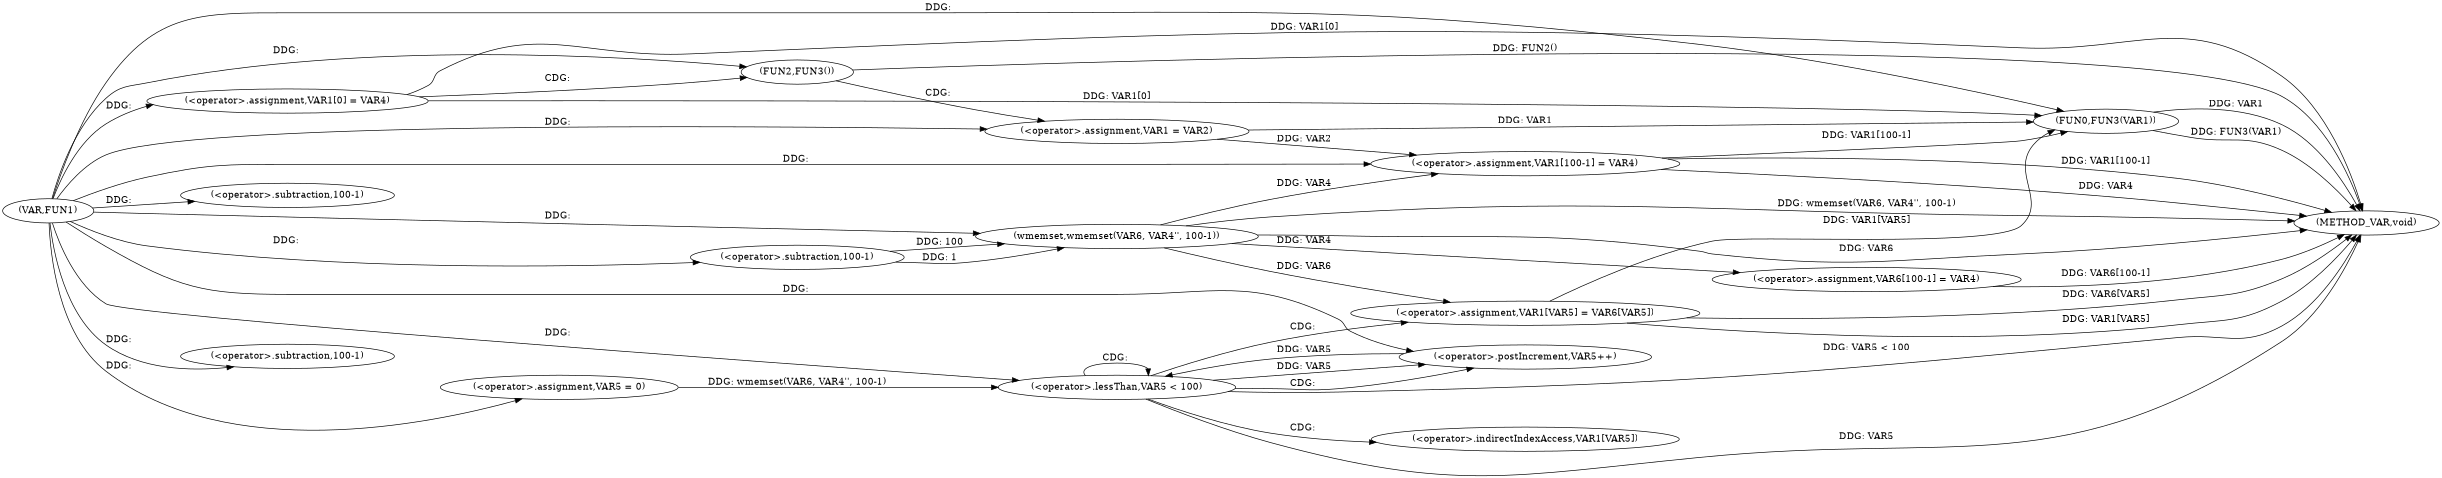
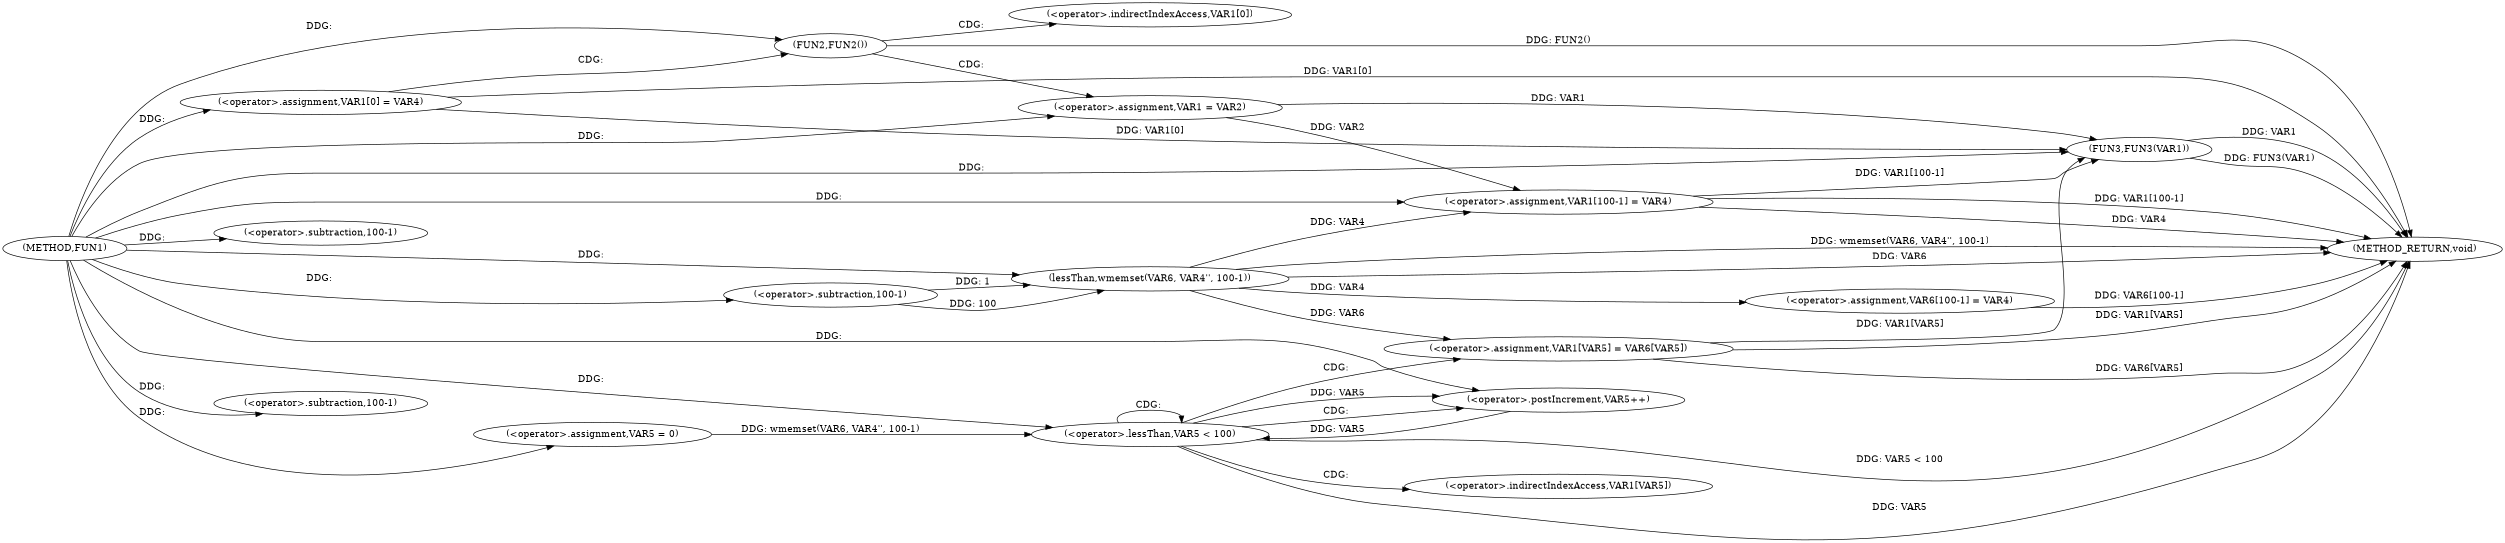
none -> (1150, 15)
(797, 72) -> (831, 46)
(2106, 121) -> (2139, 150)
(48, 211) -> (65, 249)
(2367, 223) -> (2415, 249)
(1117, 236) -> (1150, 279)
